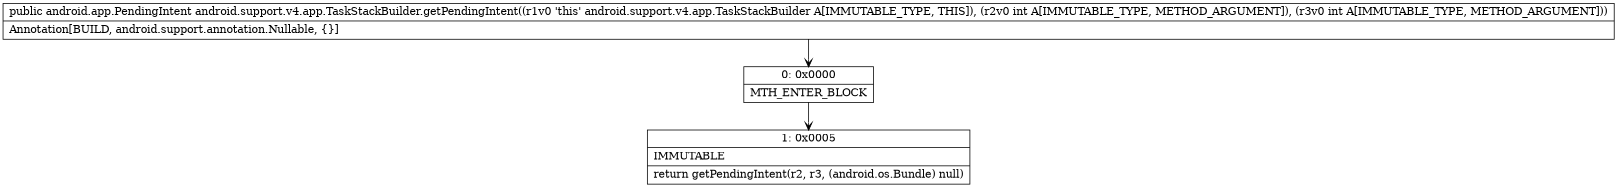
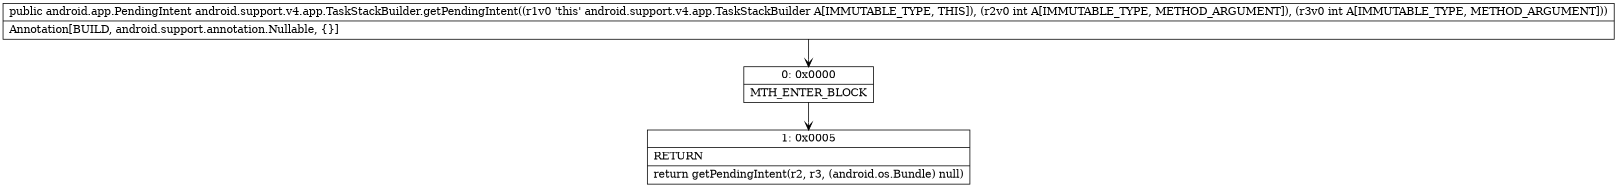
(689, 156) -> (678, 156)
